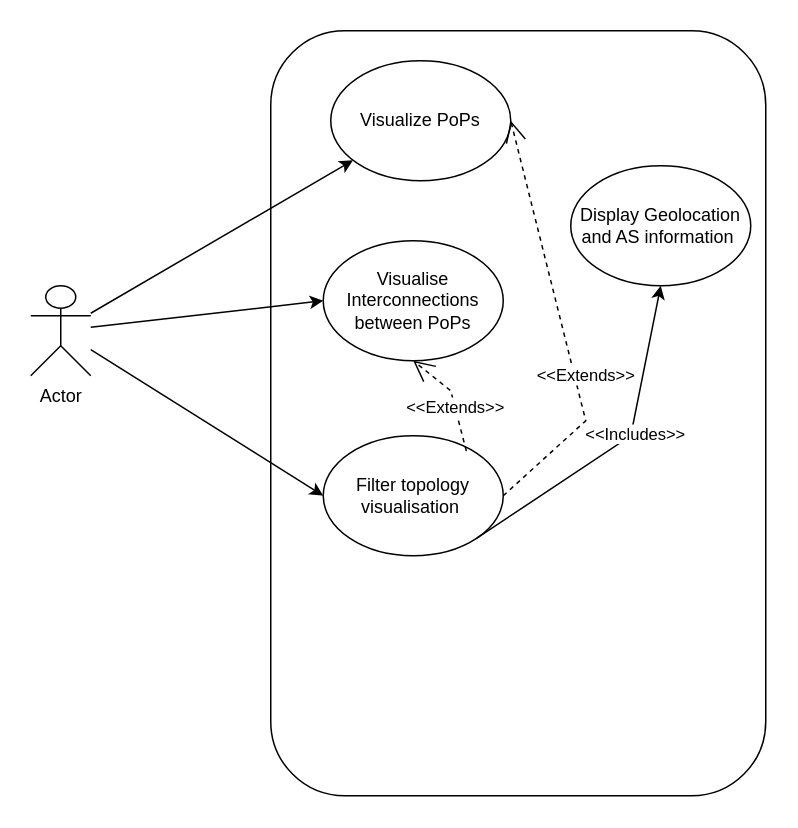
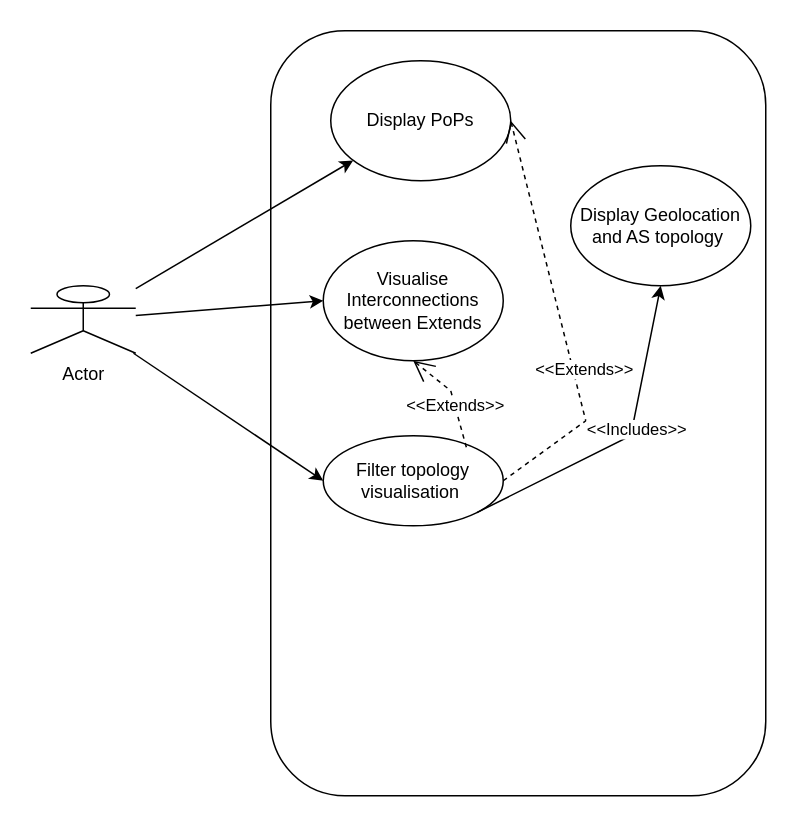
(421, 121) -> (421, 121)
(661, 226) -> (661, 226)
(413, 301) -> (413, 301)
(61, 331) -> (83, 320)
(413, 496) -> (413, 481)
